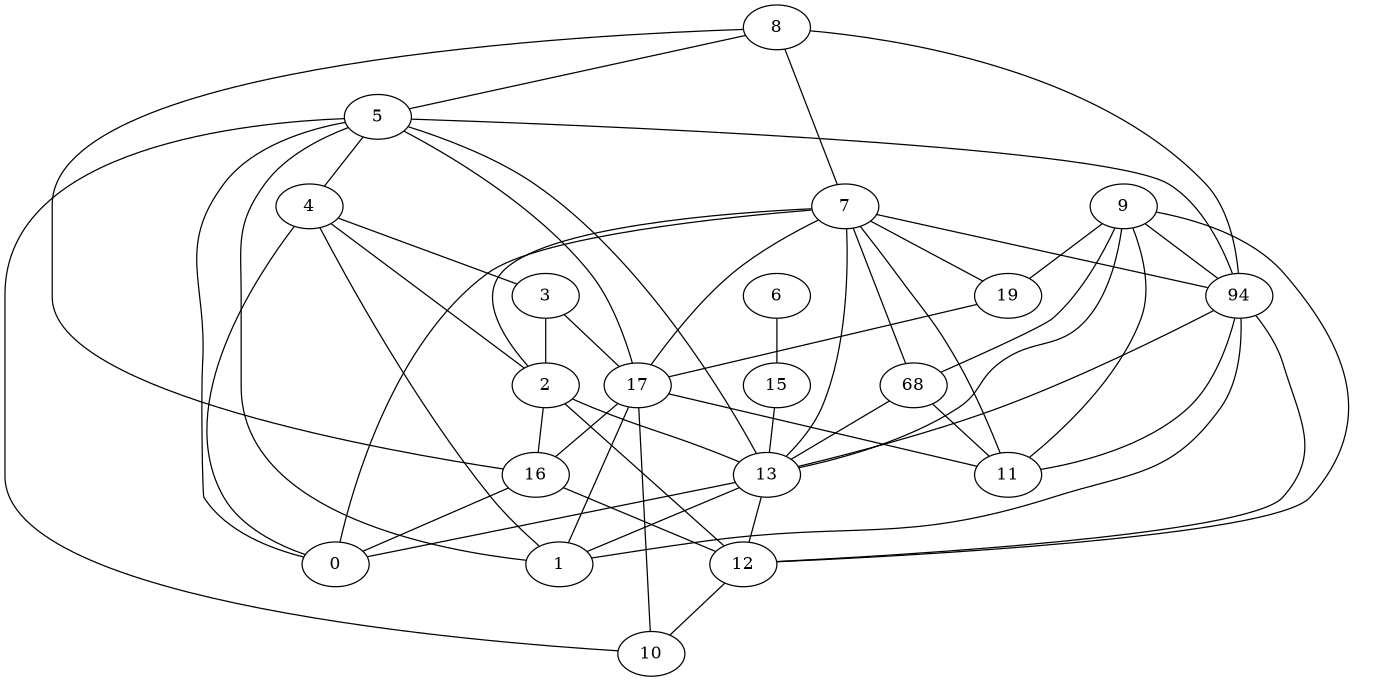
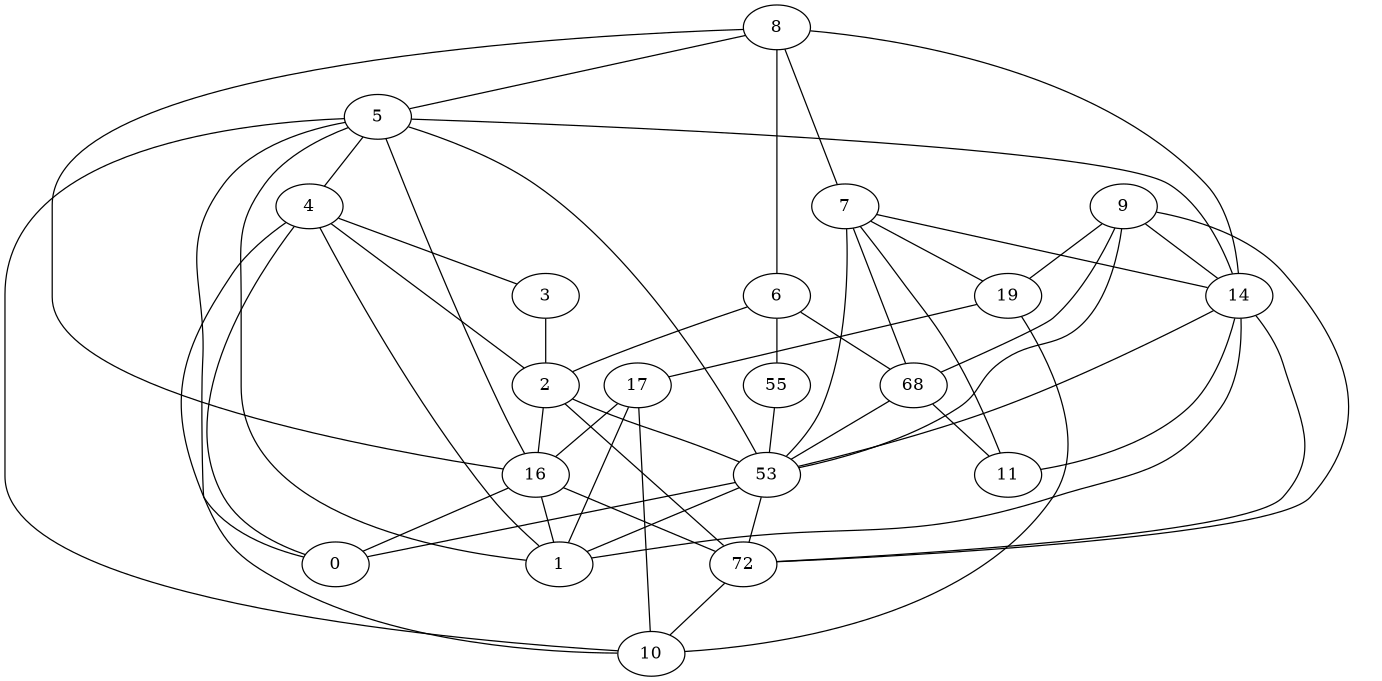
none -> (777, 162)
(543, 225) -> (452, 298)
(600, 232) -> (659, 338)
(724, 280) -> none
(471, 288) -> none
(1239, 296) -> (1239, 296)
(592, 341) -> none
none -> (850, 344)
(1114, 369) -> none
(777, 385) -> (777, 385)
(823, 430) -> none
(767, 475) -> (767, 475)
none -> (546, 513)
none -> (246, 559)
(743, 564) -> (743, 564)
none -> (973, 571)
